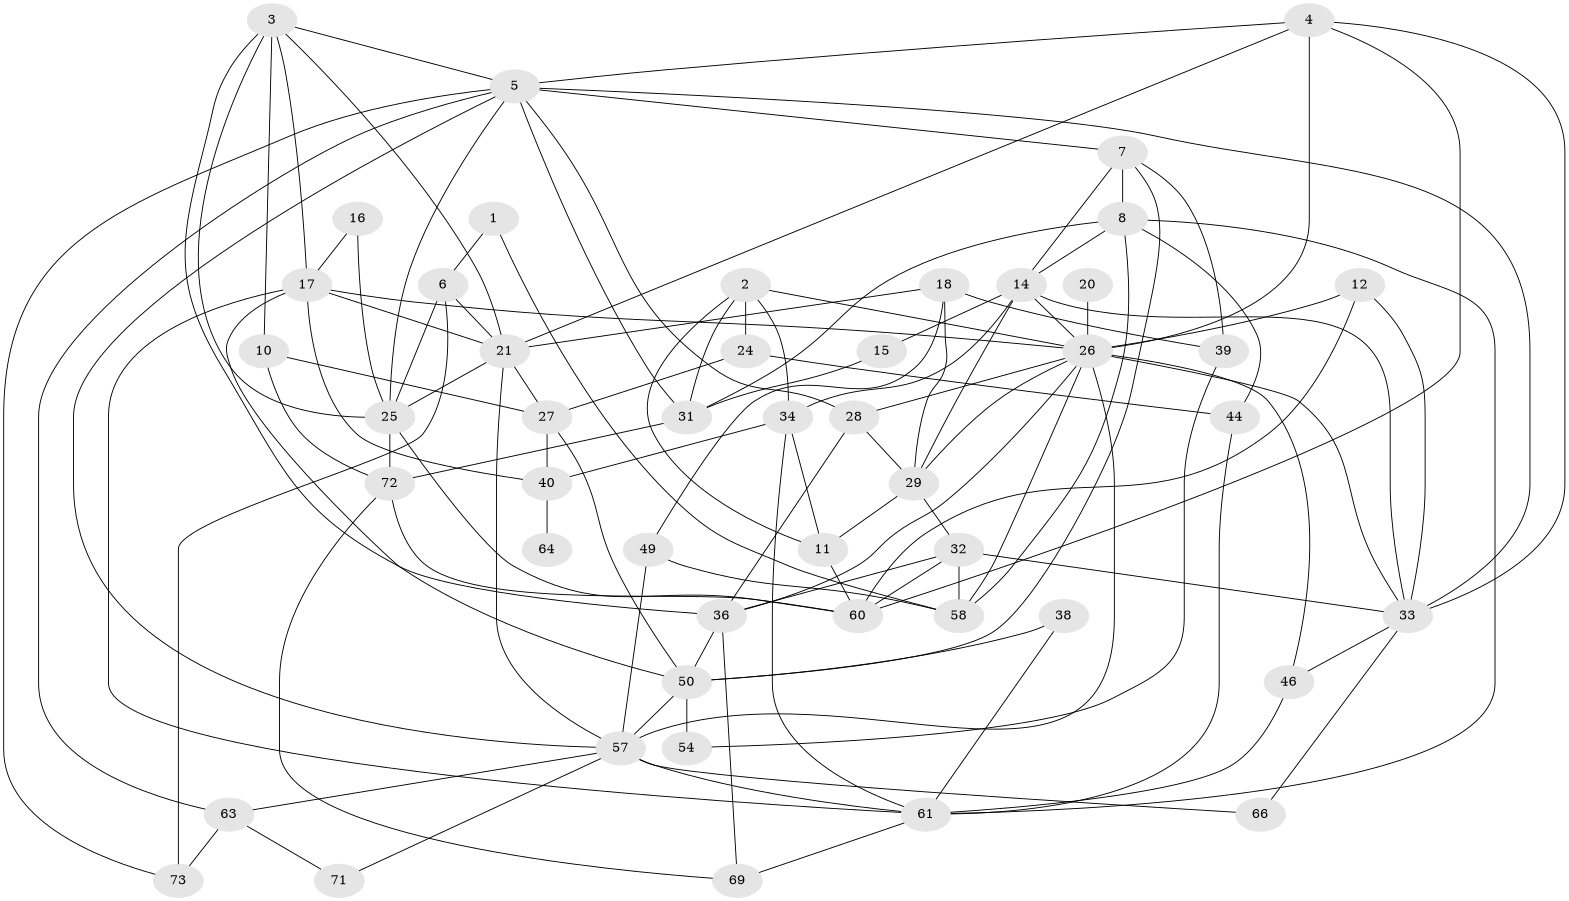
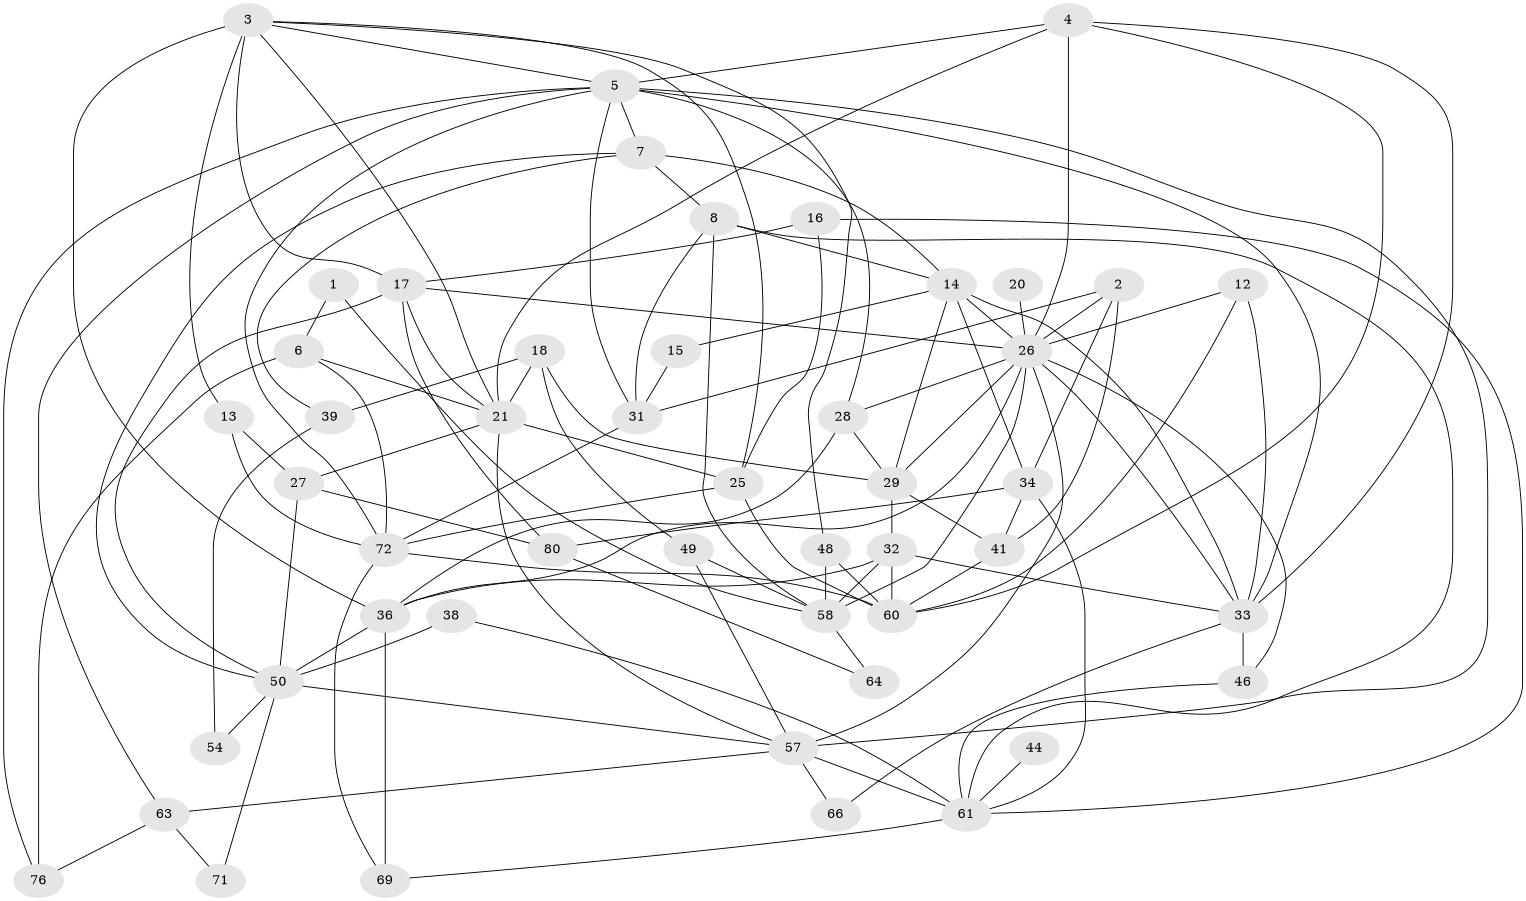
(421, 241) -> (285, 241)
(1233, 298) -> none
(264, 351) -> (229, 417)
(416, 351) -> (378, 436)
(746, 351) -> none
(547, 484) -> (553, 550)
(823, 550) -> (999, 550)
none -> (826, 550)
none -> (850, 649)
(249, 744) -> (1517, 465)
(480, 815) -> (250, 782)
(178, 881) -> (39, 881)
